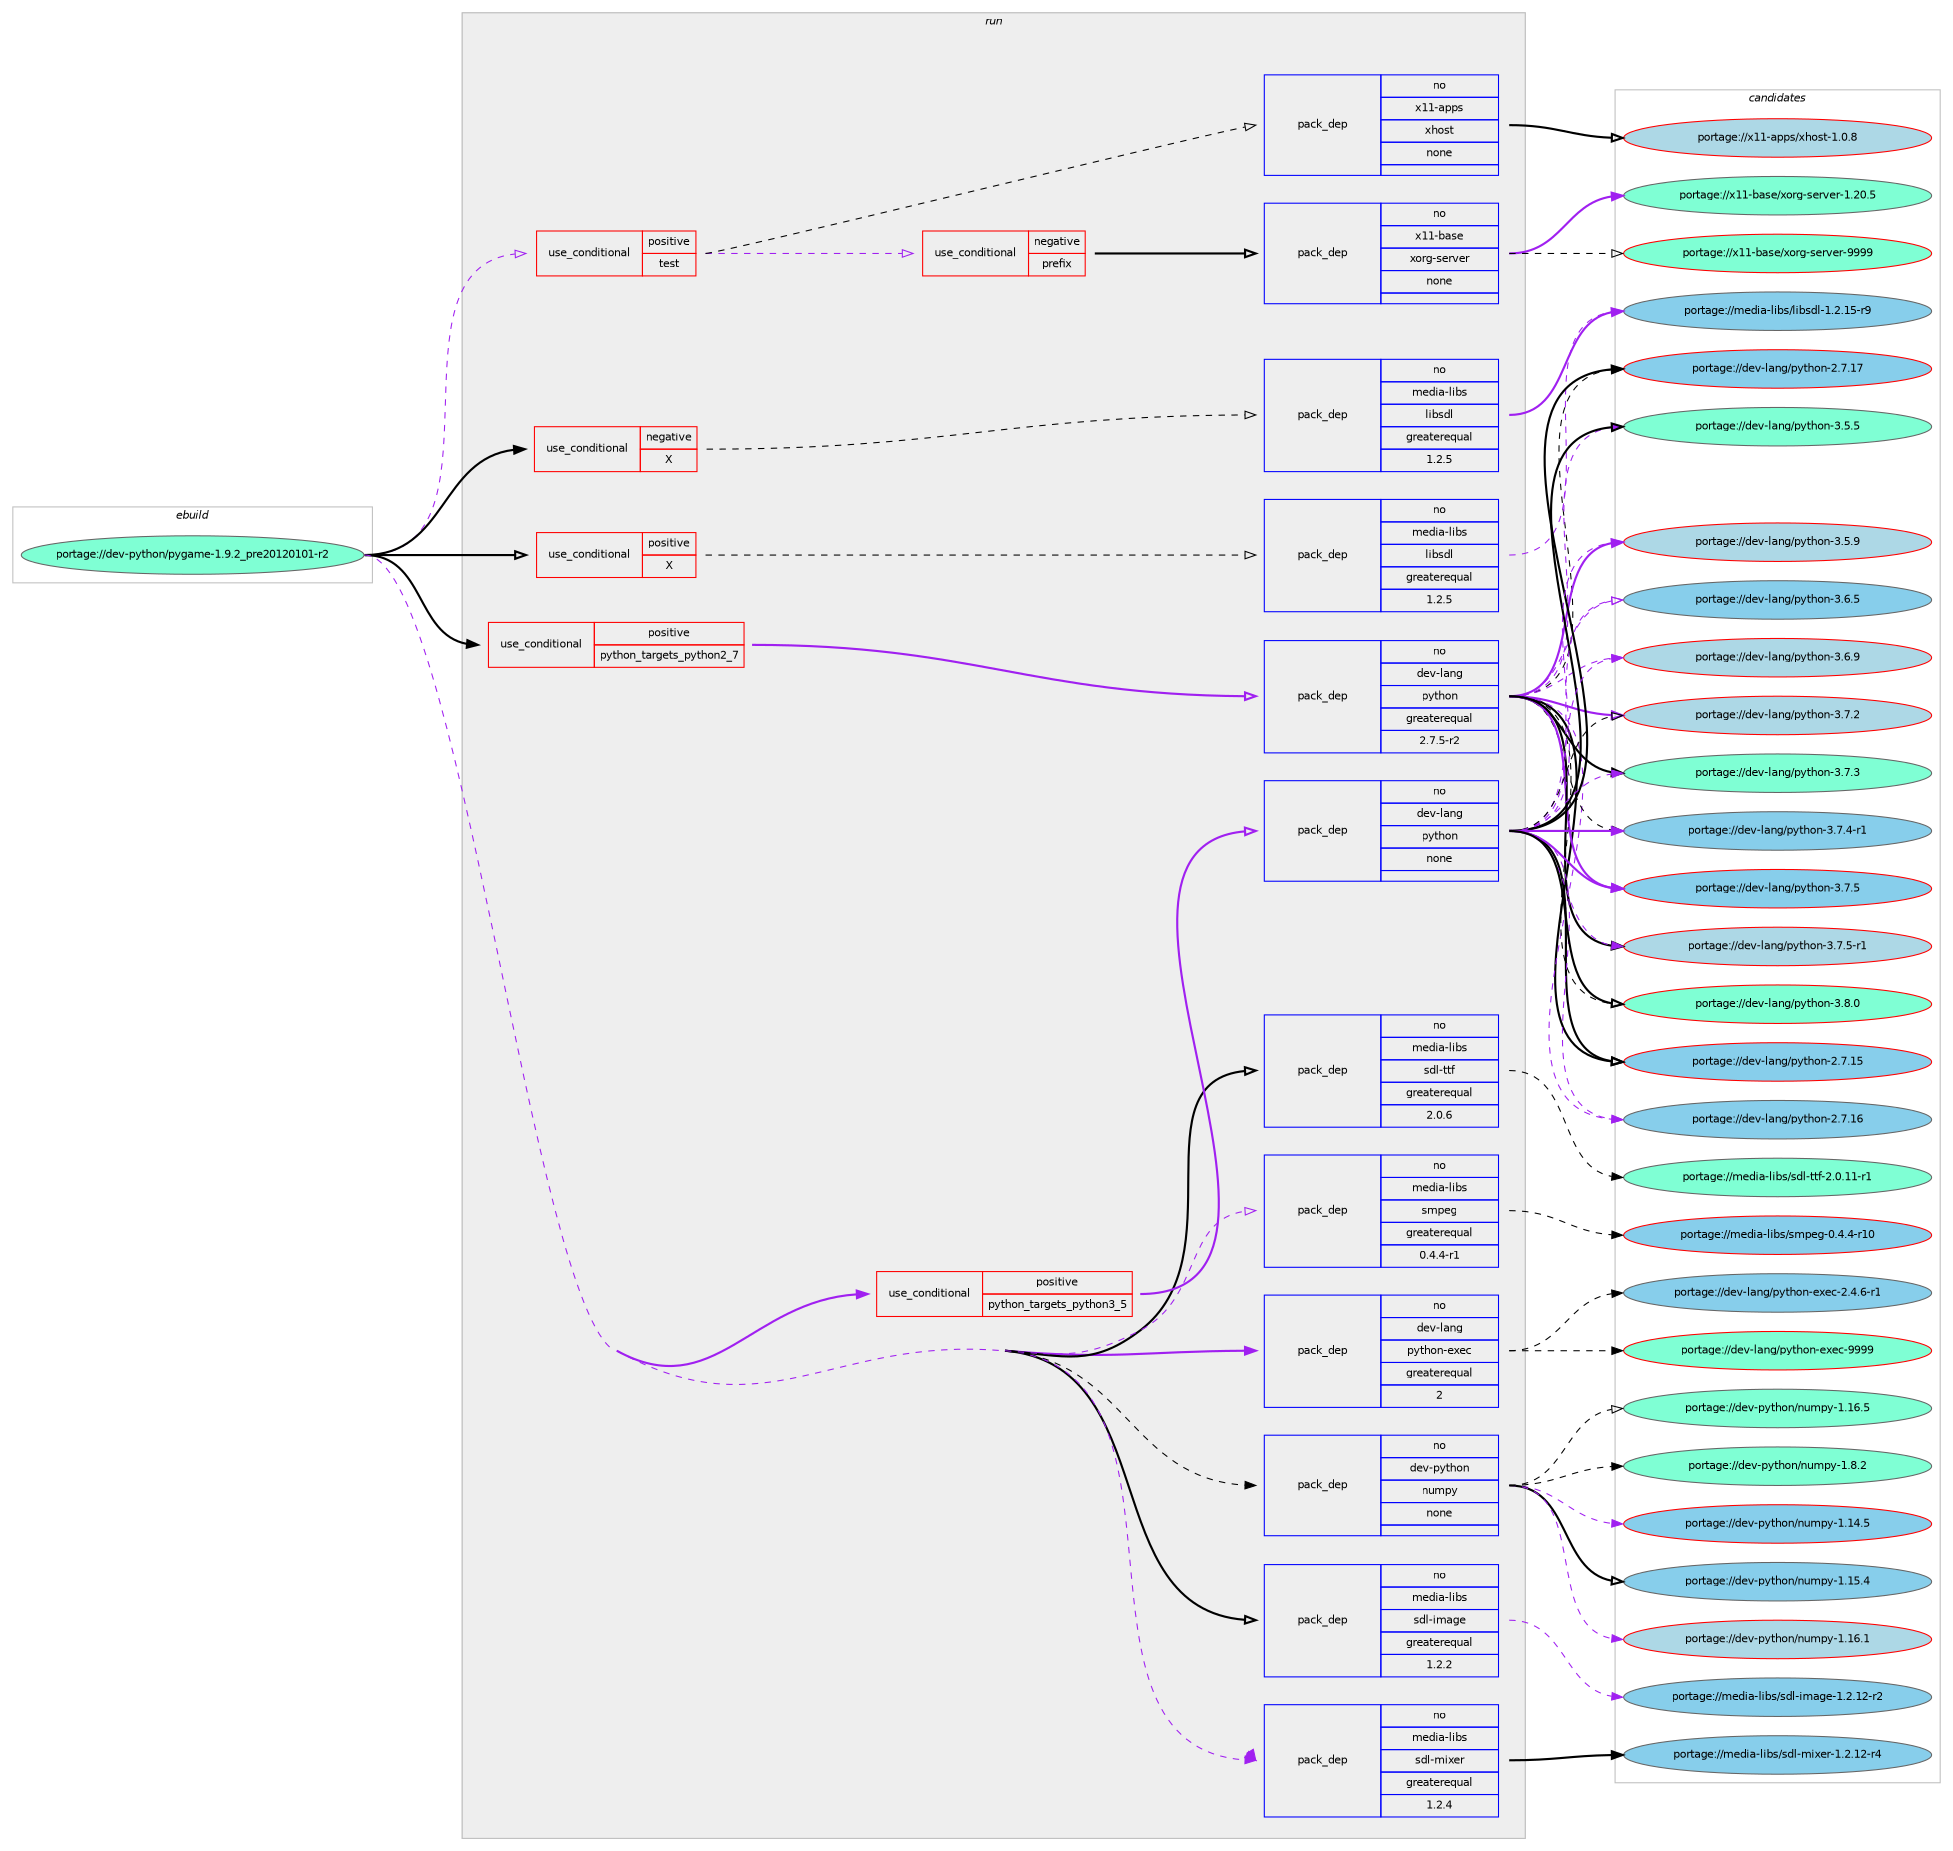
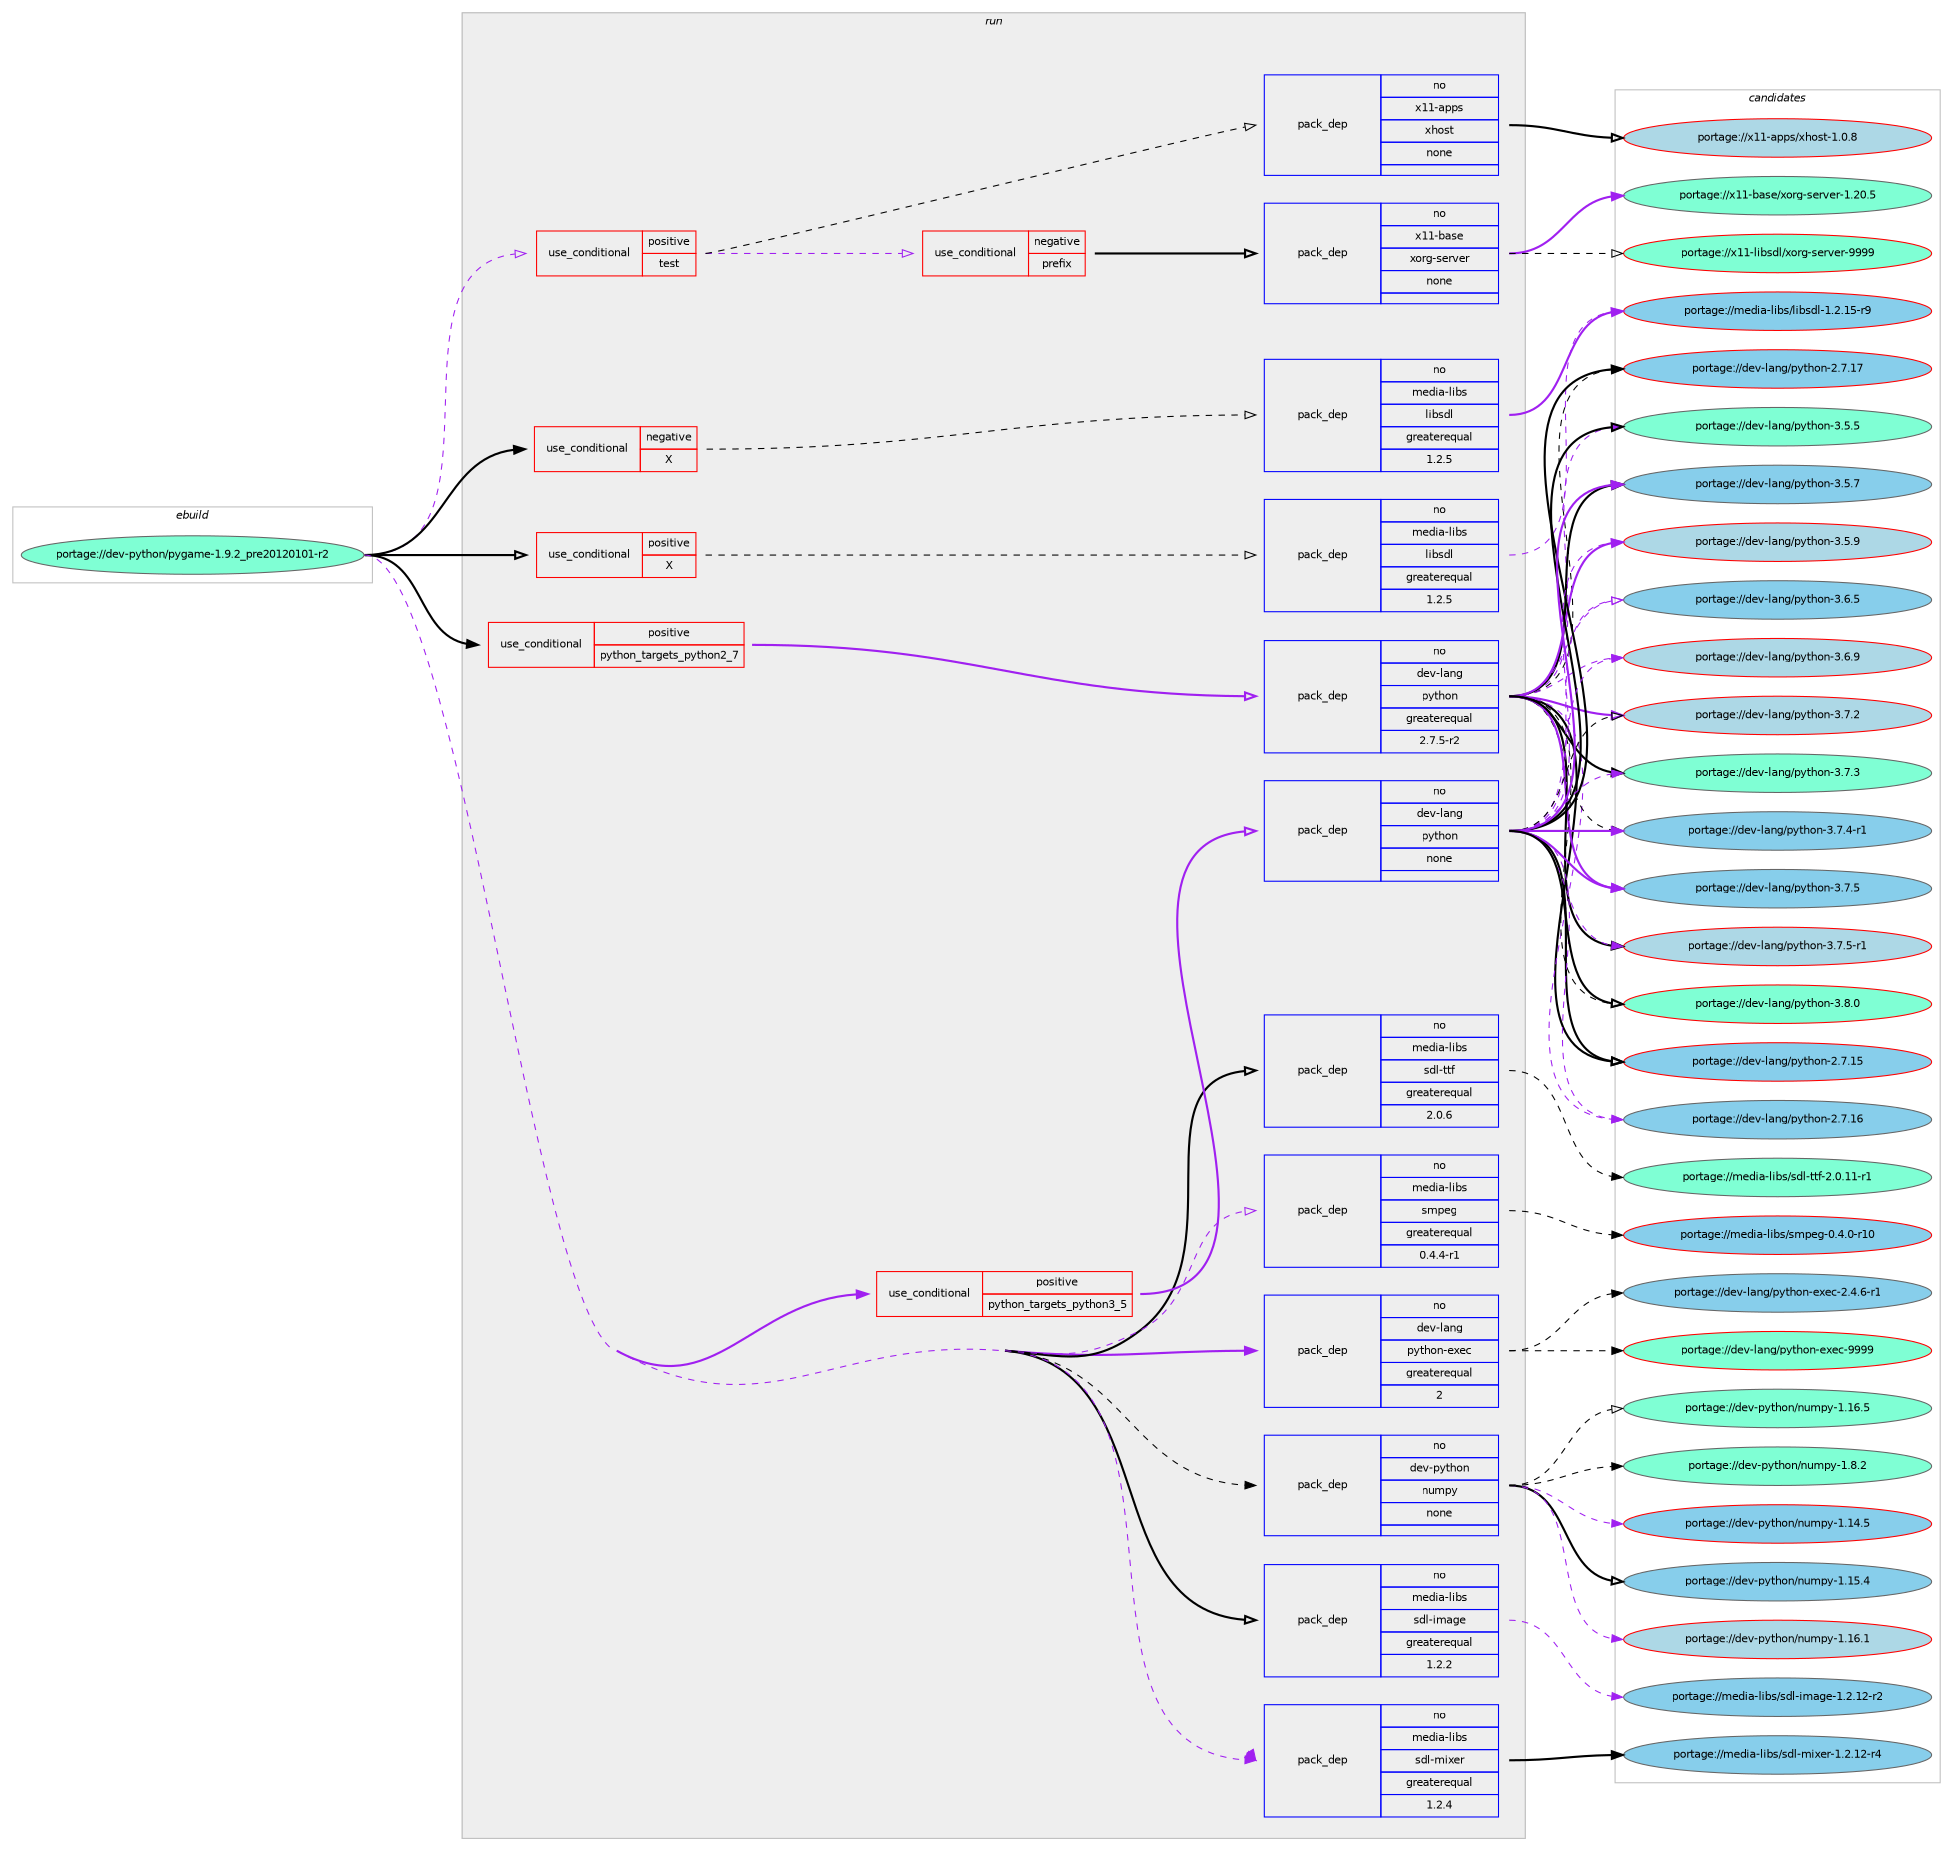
(1778, 253) -> (1778, 253)
(1778, 311) -> (1778, 311)
none -> (1778, 484)
(1778, 889) -> (1778, 889)
(1778, 1235) -> (1778, 1235)
